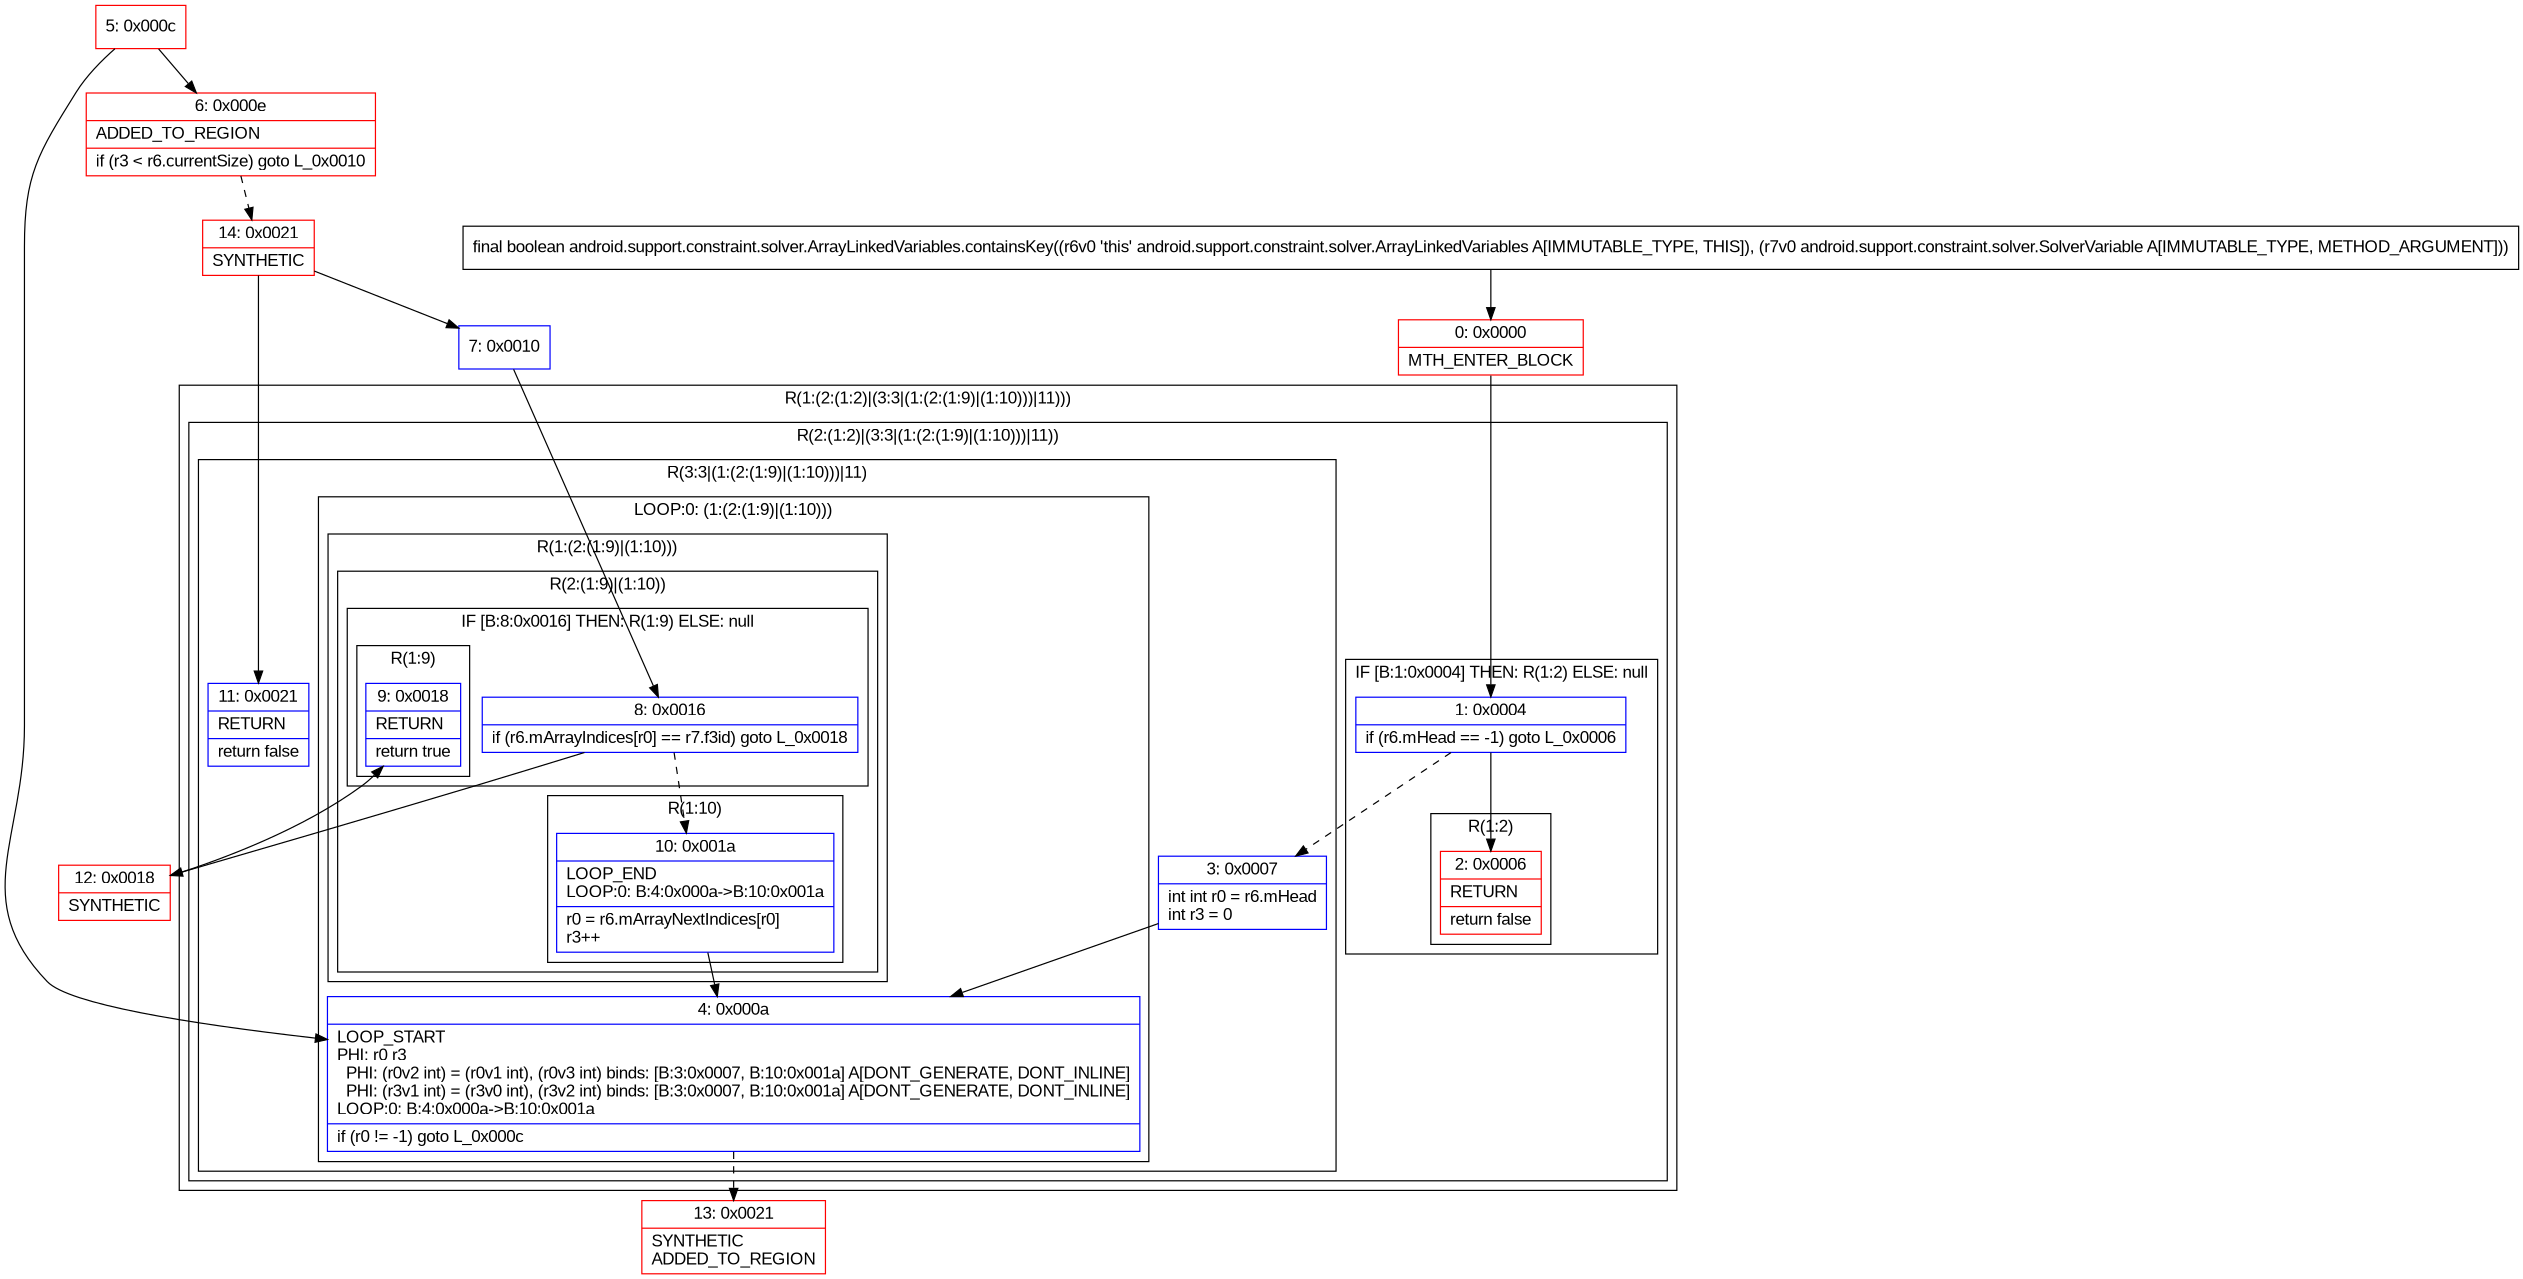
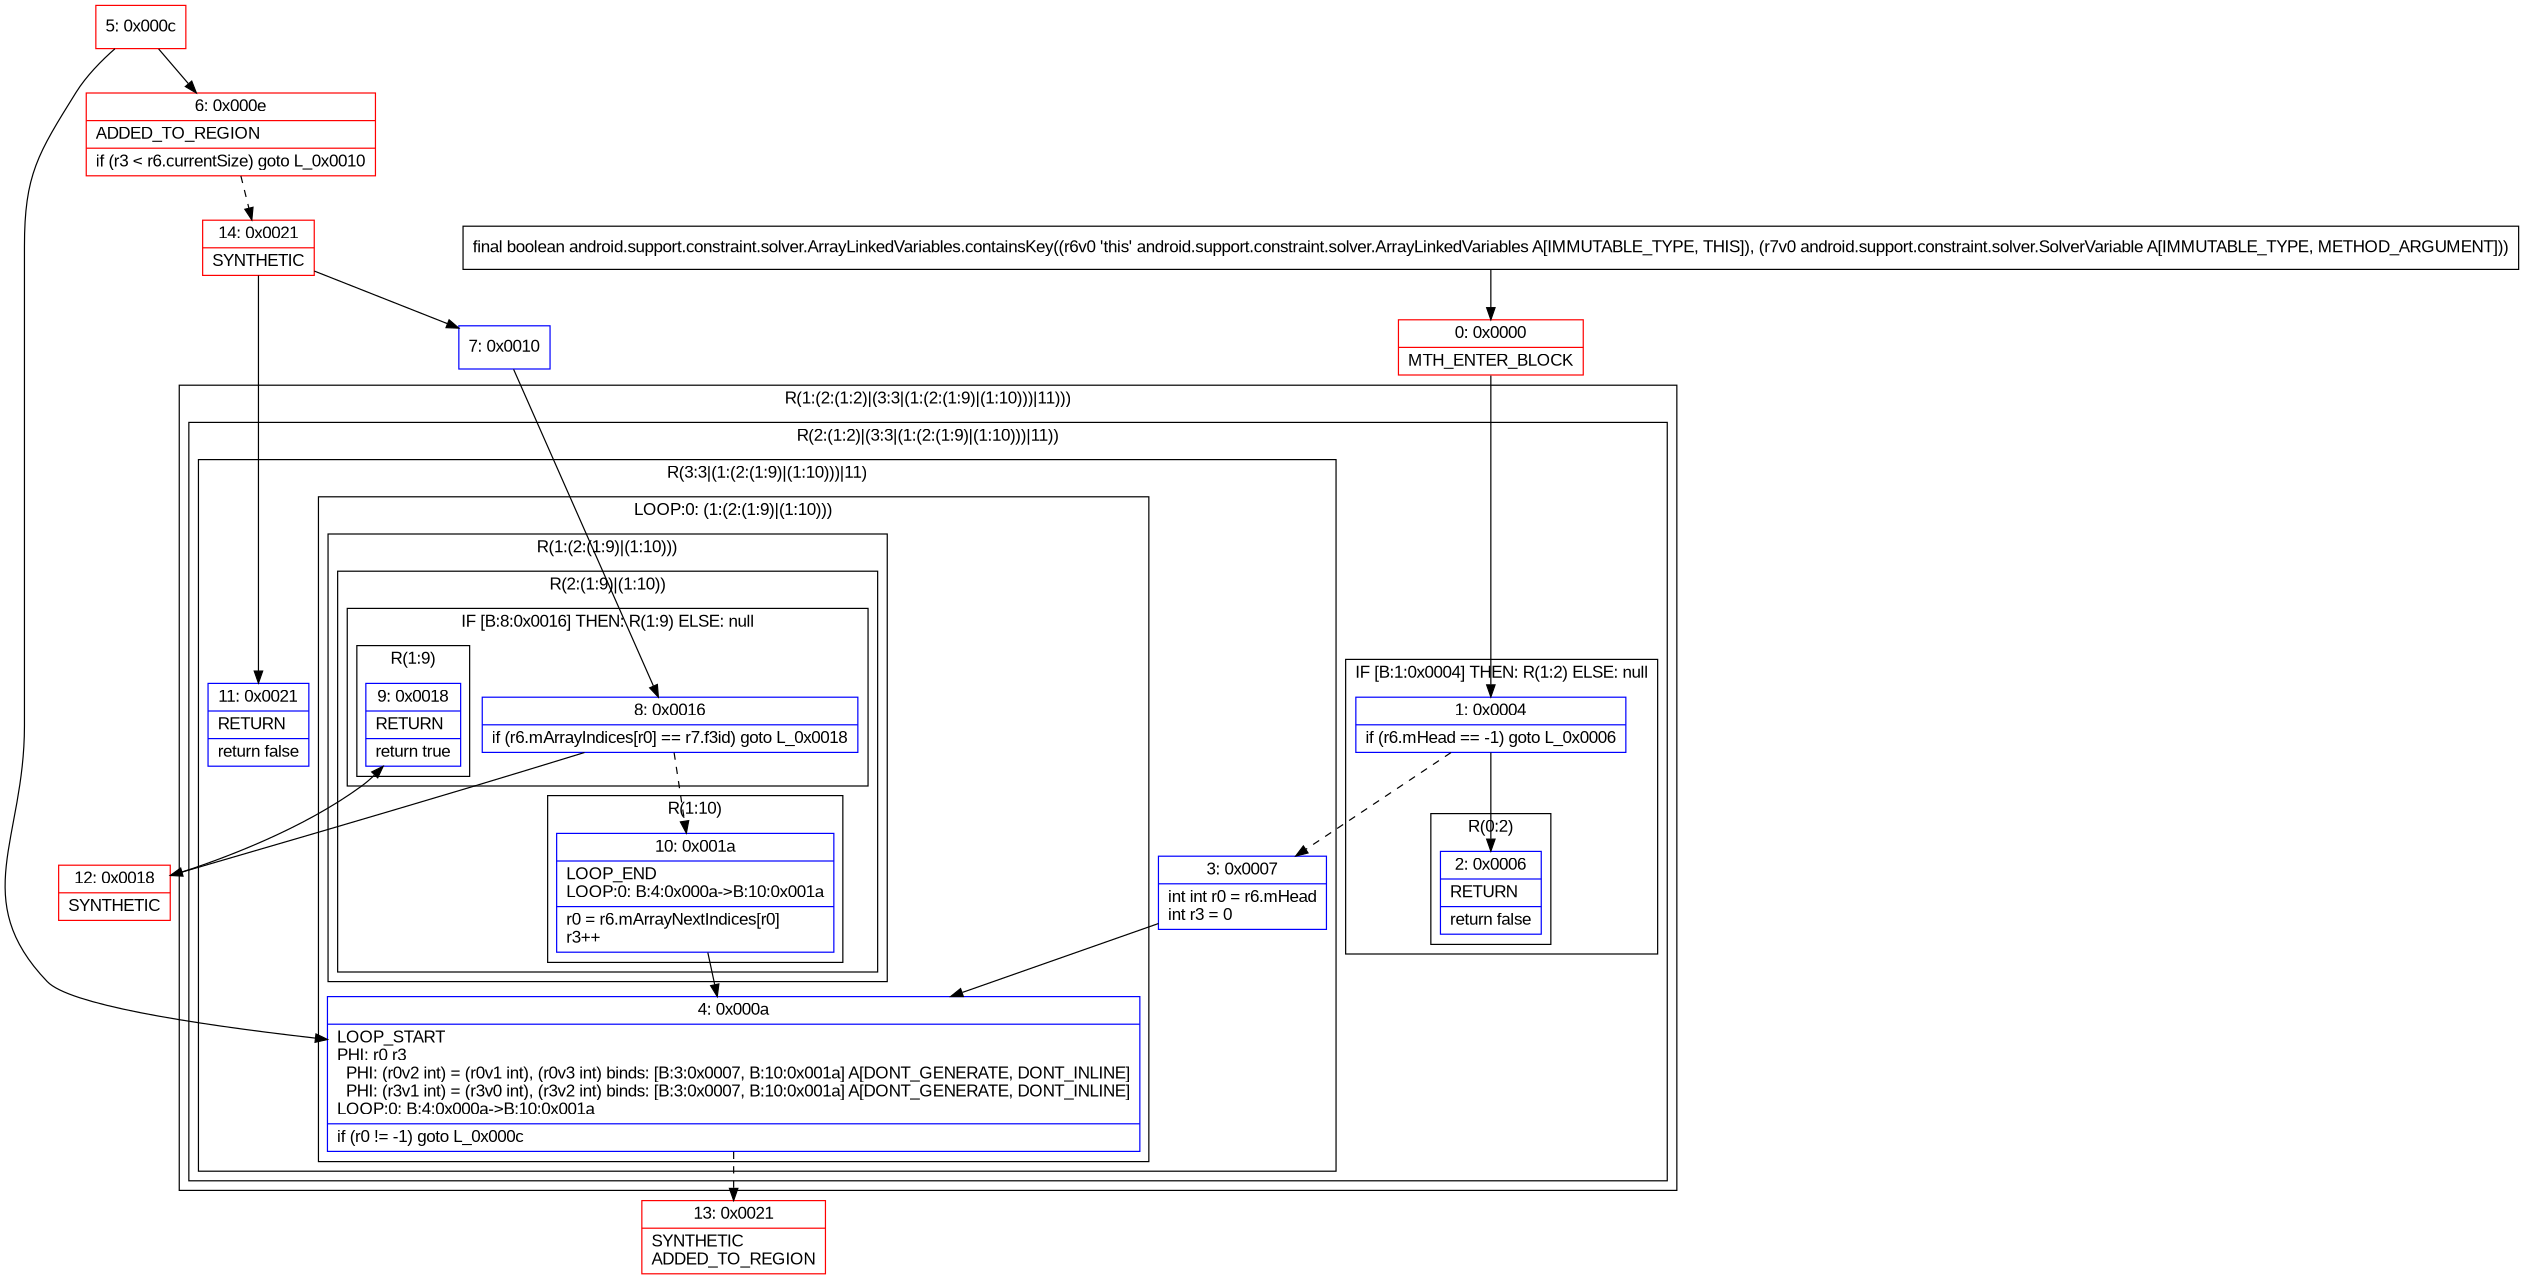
(1491, 827) -> (1491, 827)
(1491, 893) -> (1491, 893)
